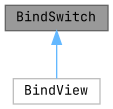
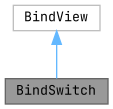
(57, 62) -> (57, 62)
